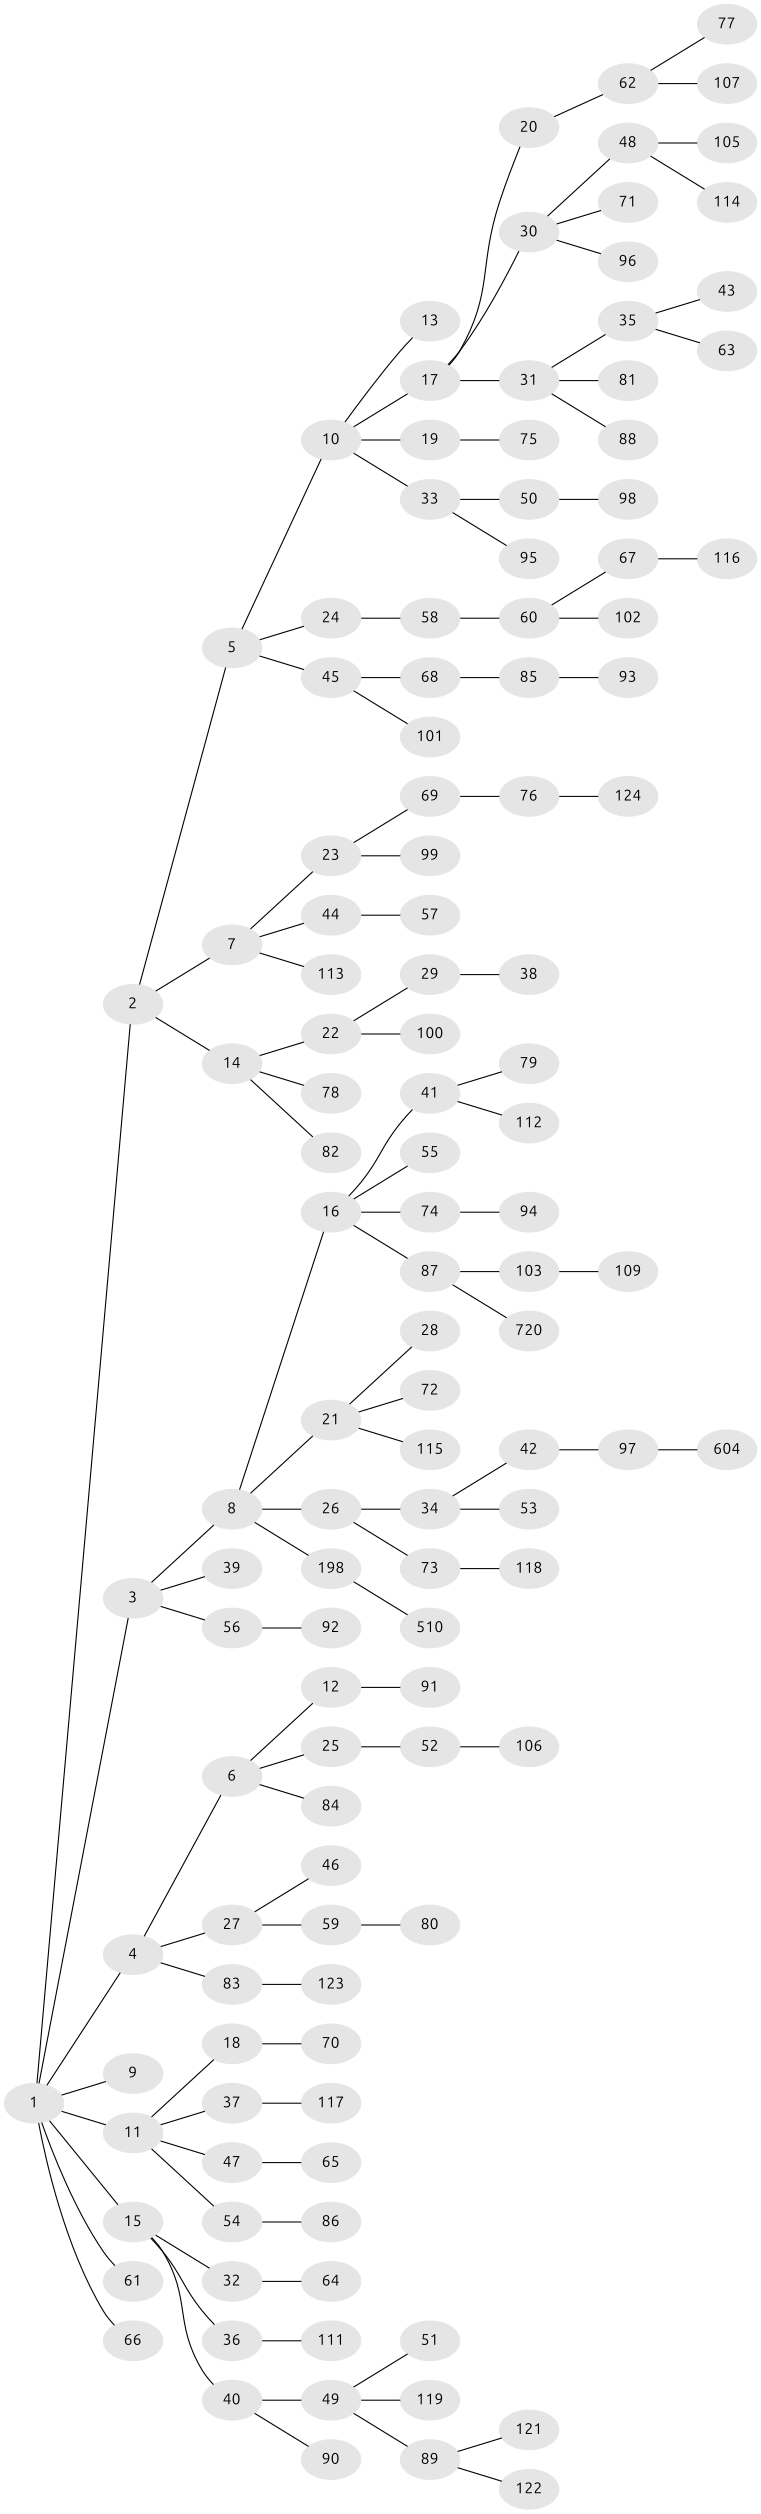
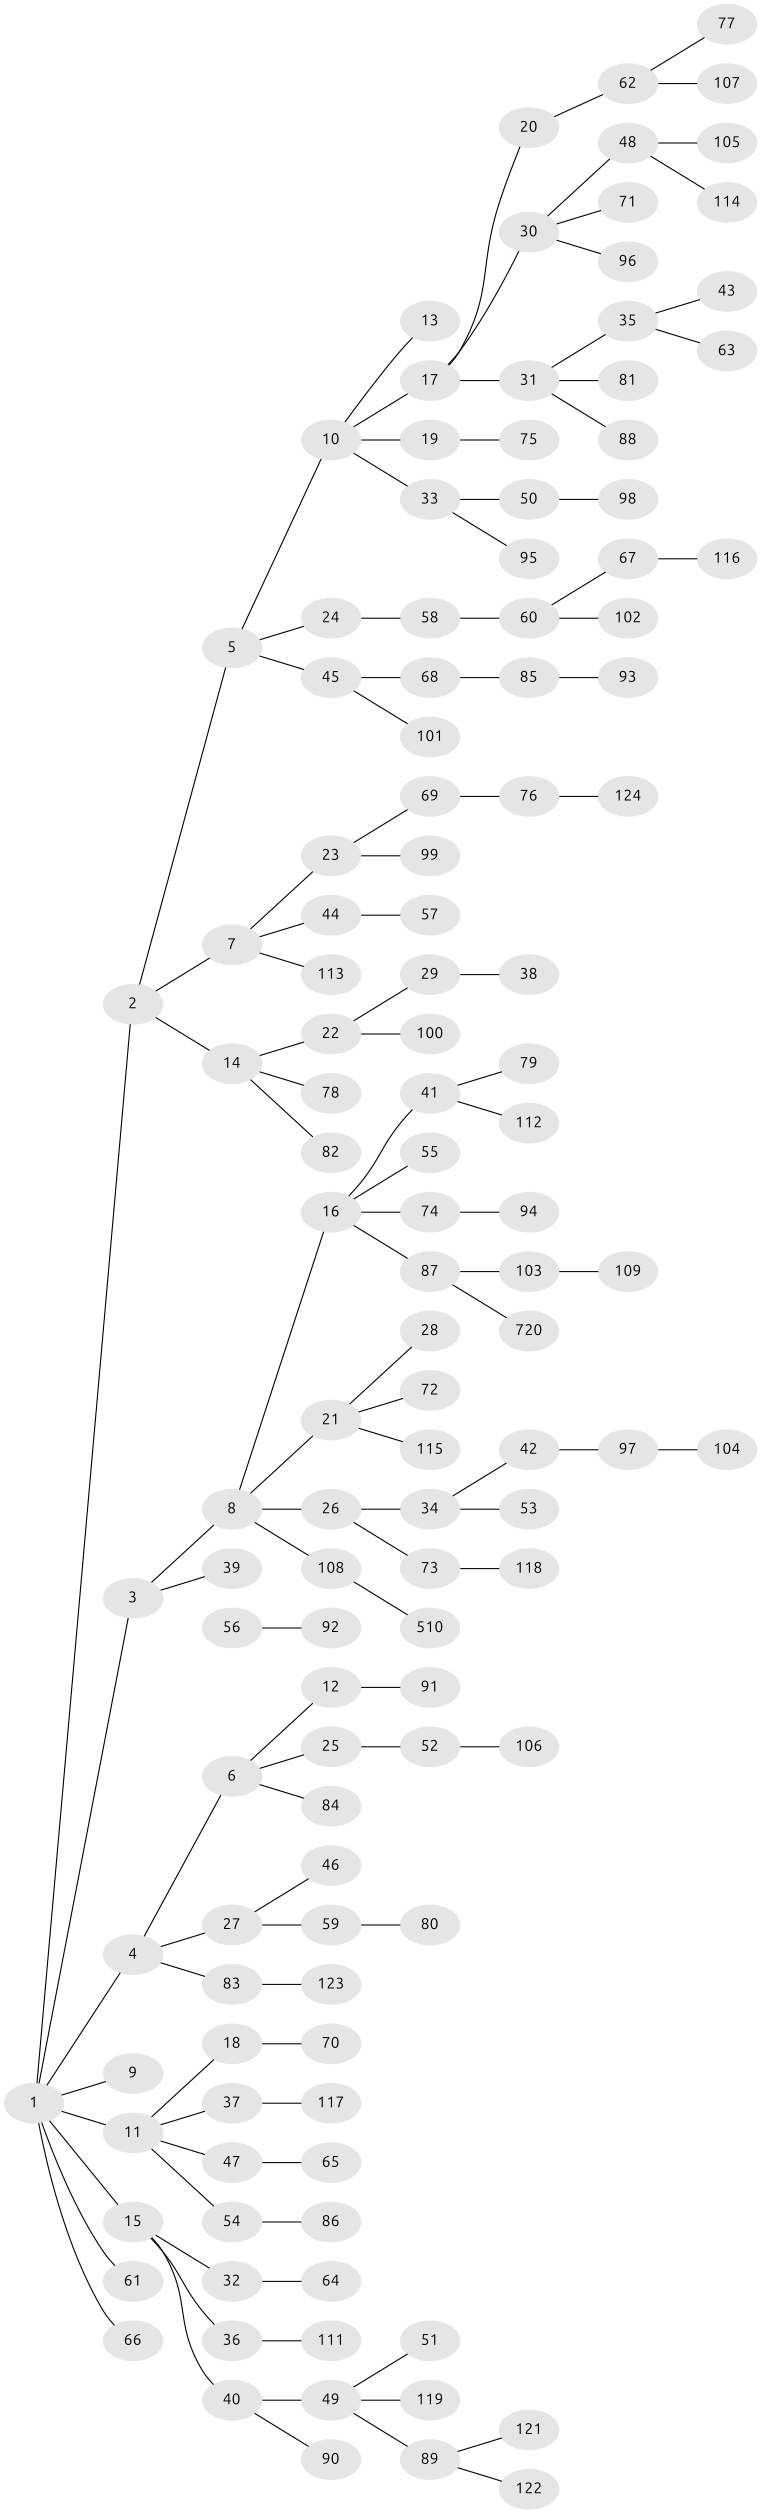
(727, 1450) -> (727, 1450)
(331, 1569) -> (331, 1569)
(183, 1613) -> none
